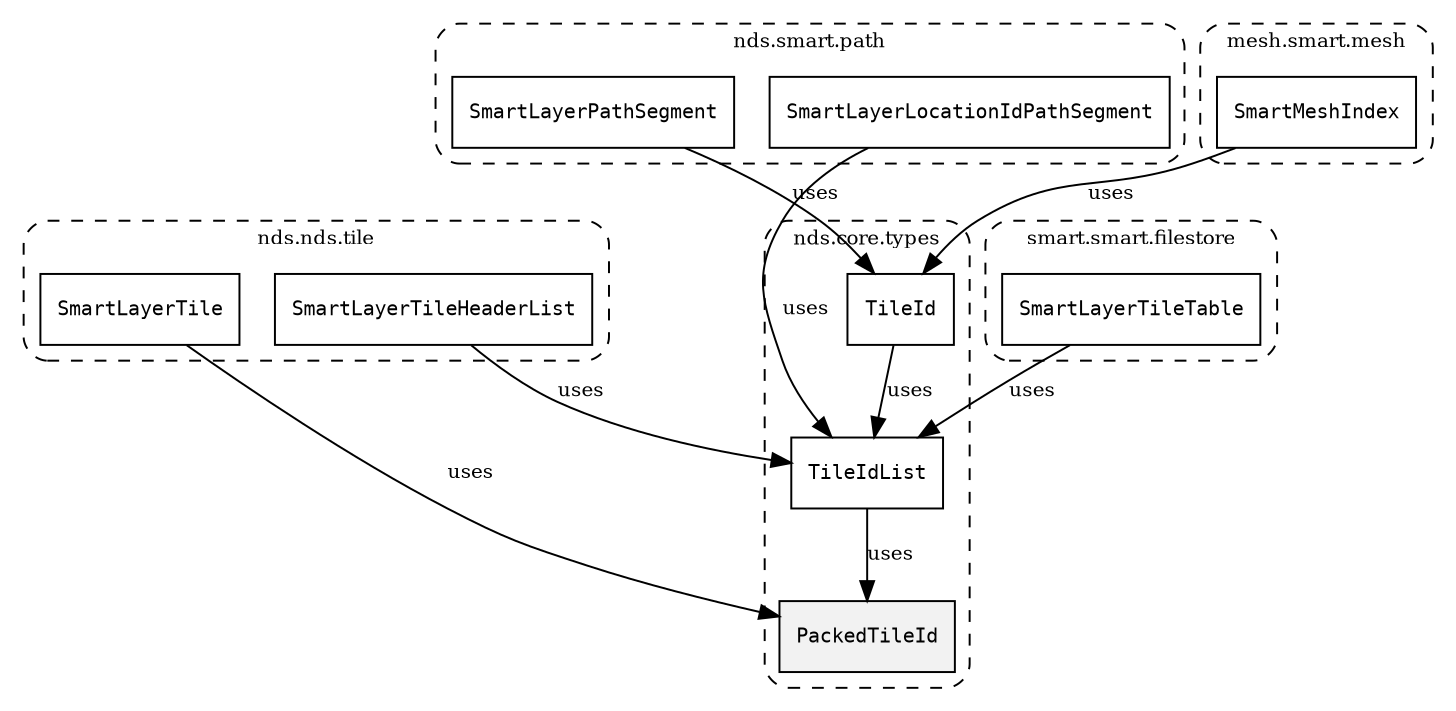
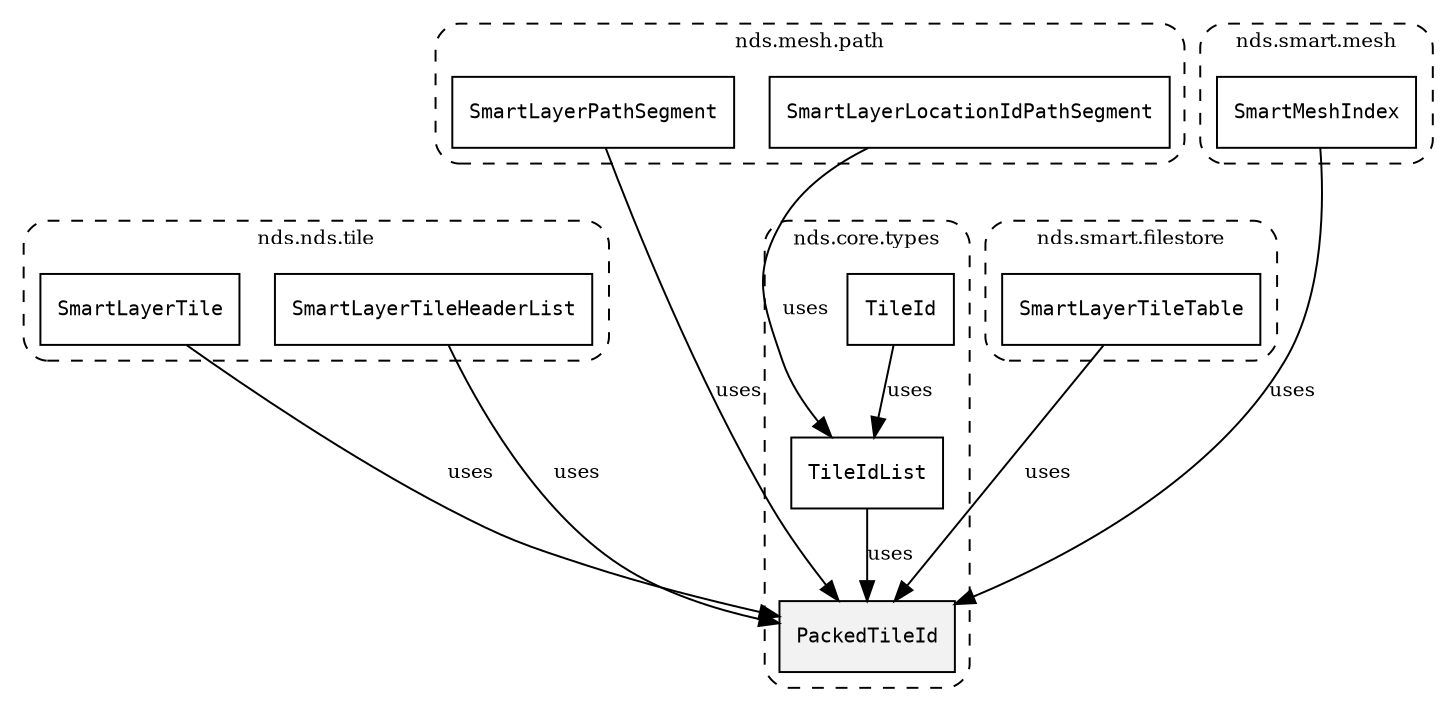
(810, 42) -> (810, 42)
(1317, 42) -> (1317, 42)
(1078, 185) -> (1230, 431)
(779, 194) -> (702, 374)
(1131, 239) -> (1131, 239)
(1002, 385) -> (1005, 465)
(613, 423) -> (570, 523)
